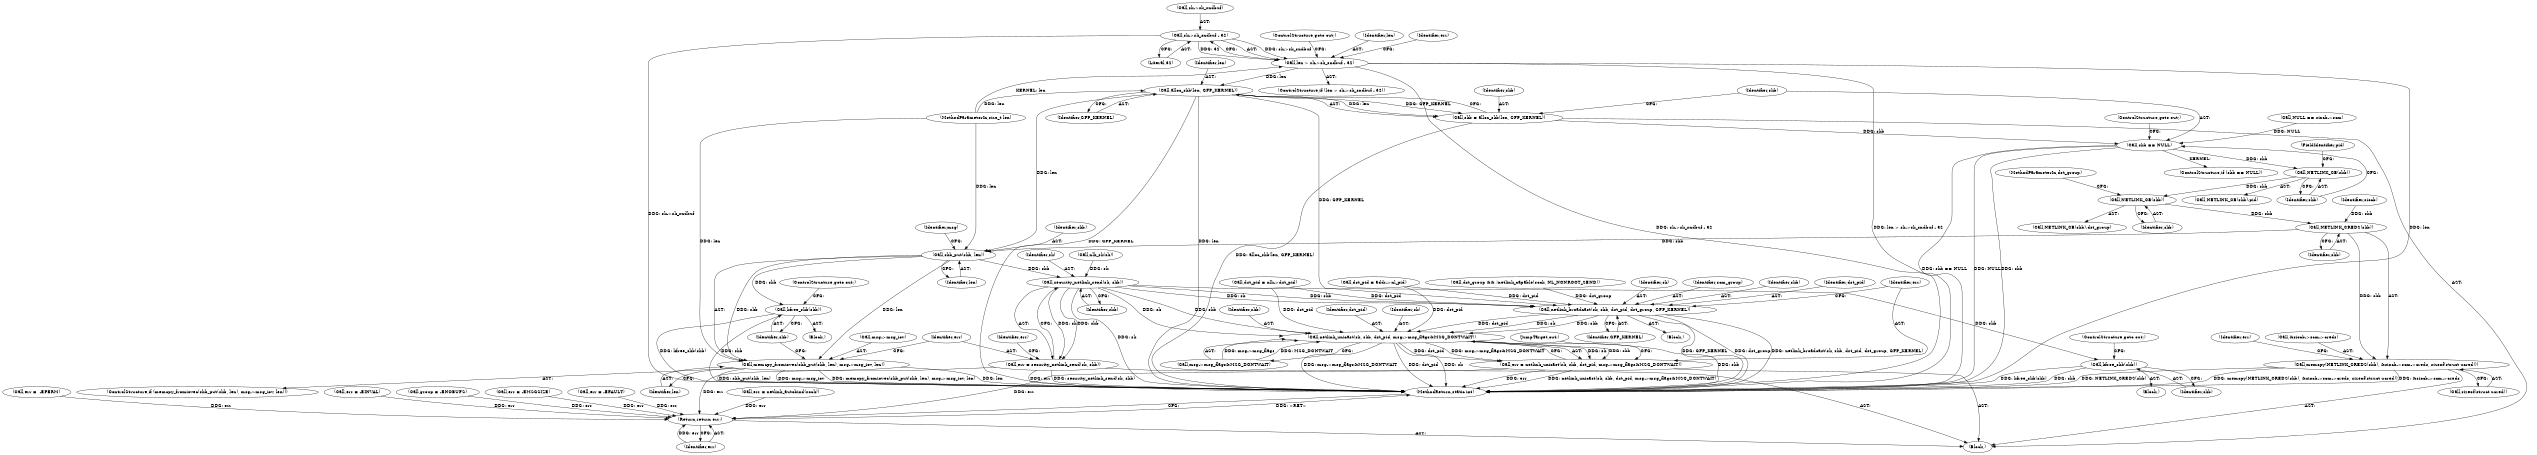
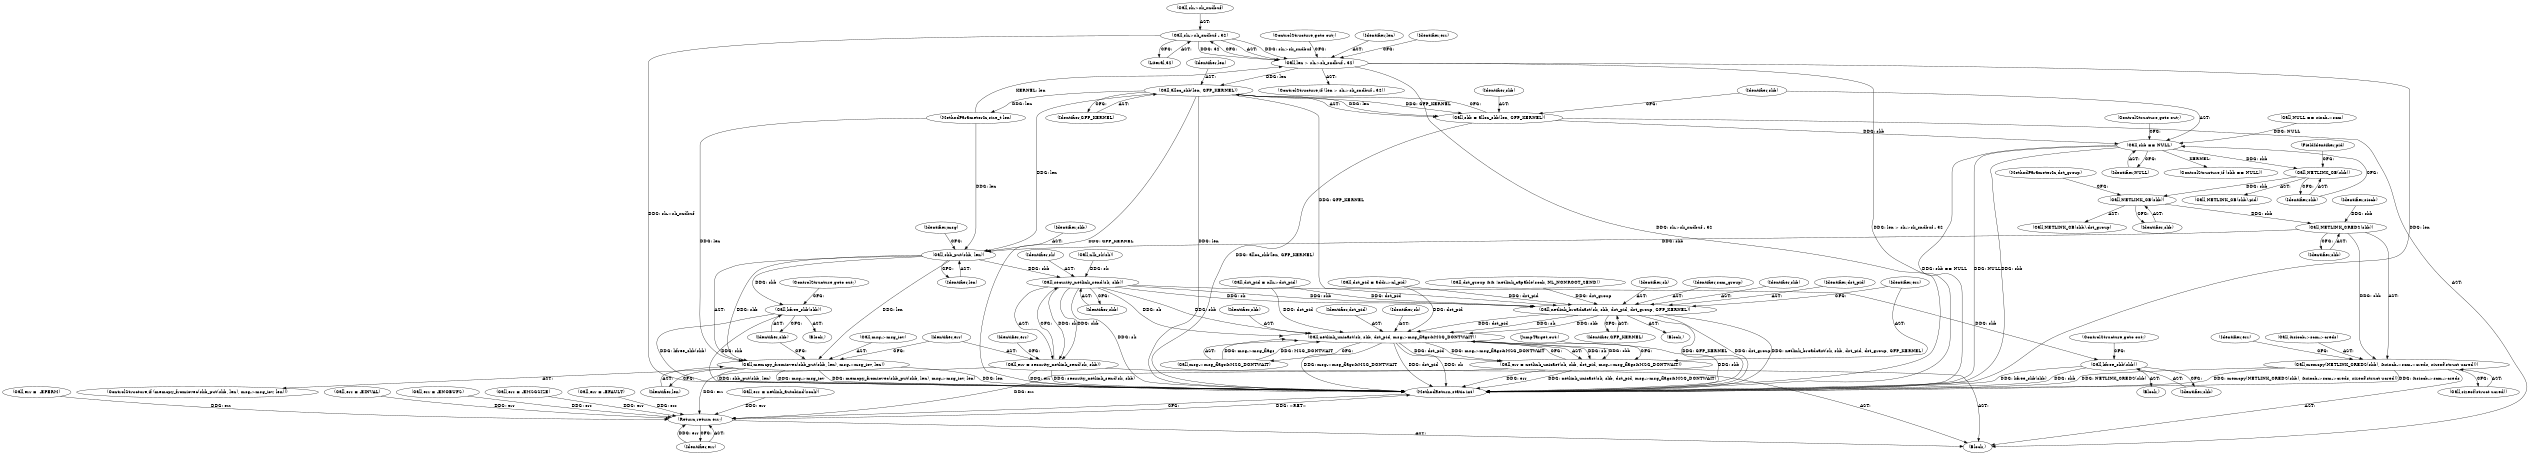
(1056, 93) -> (1068, 94)
none -> (2130, 173)
(438, 392) -> (438, 392)
